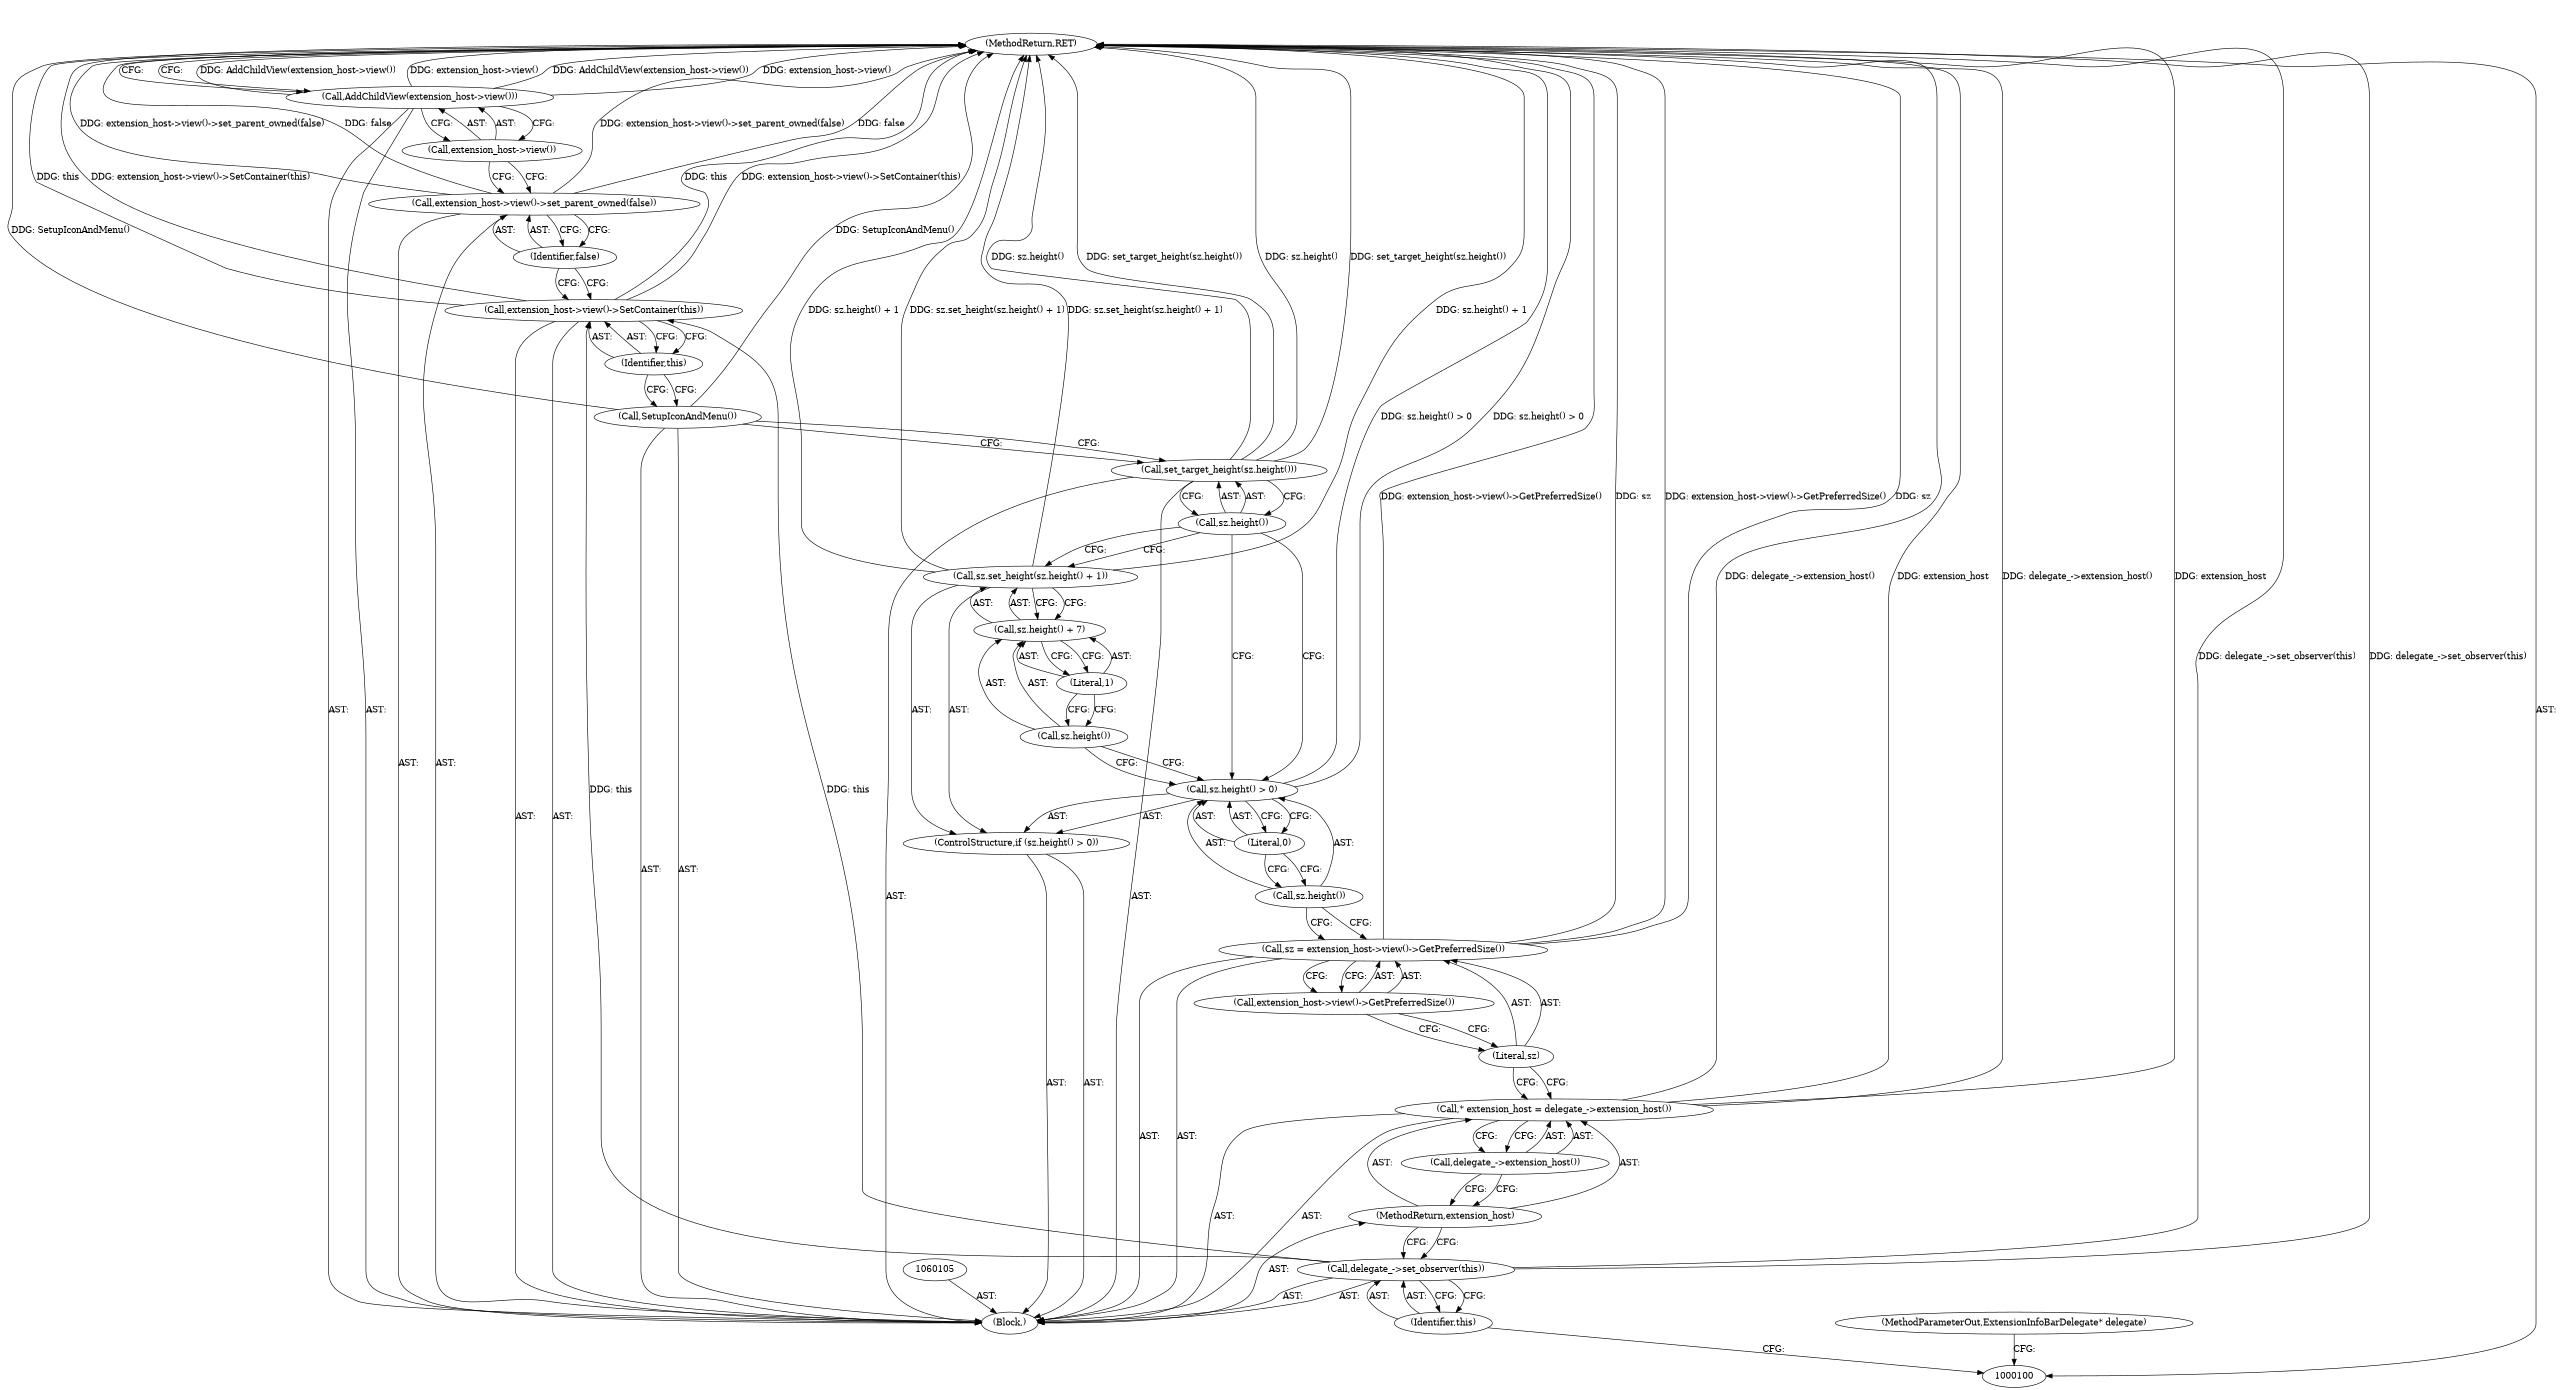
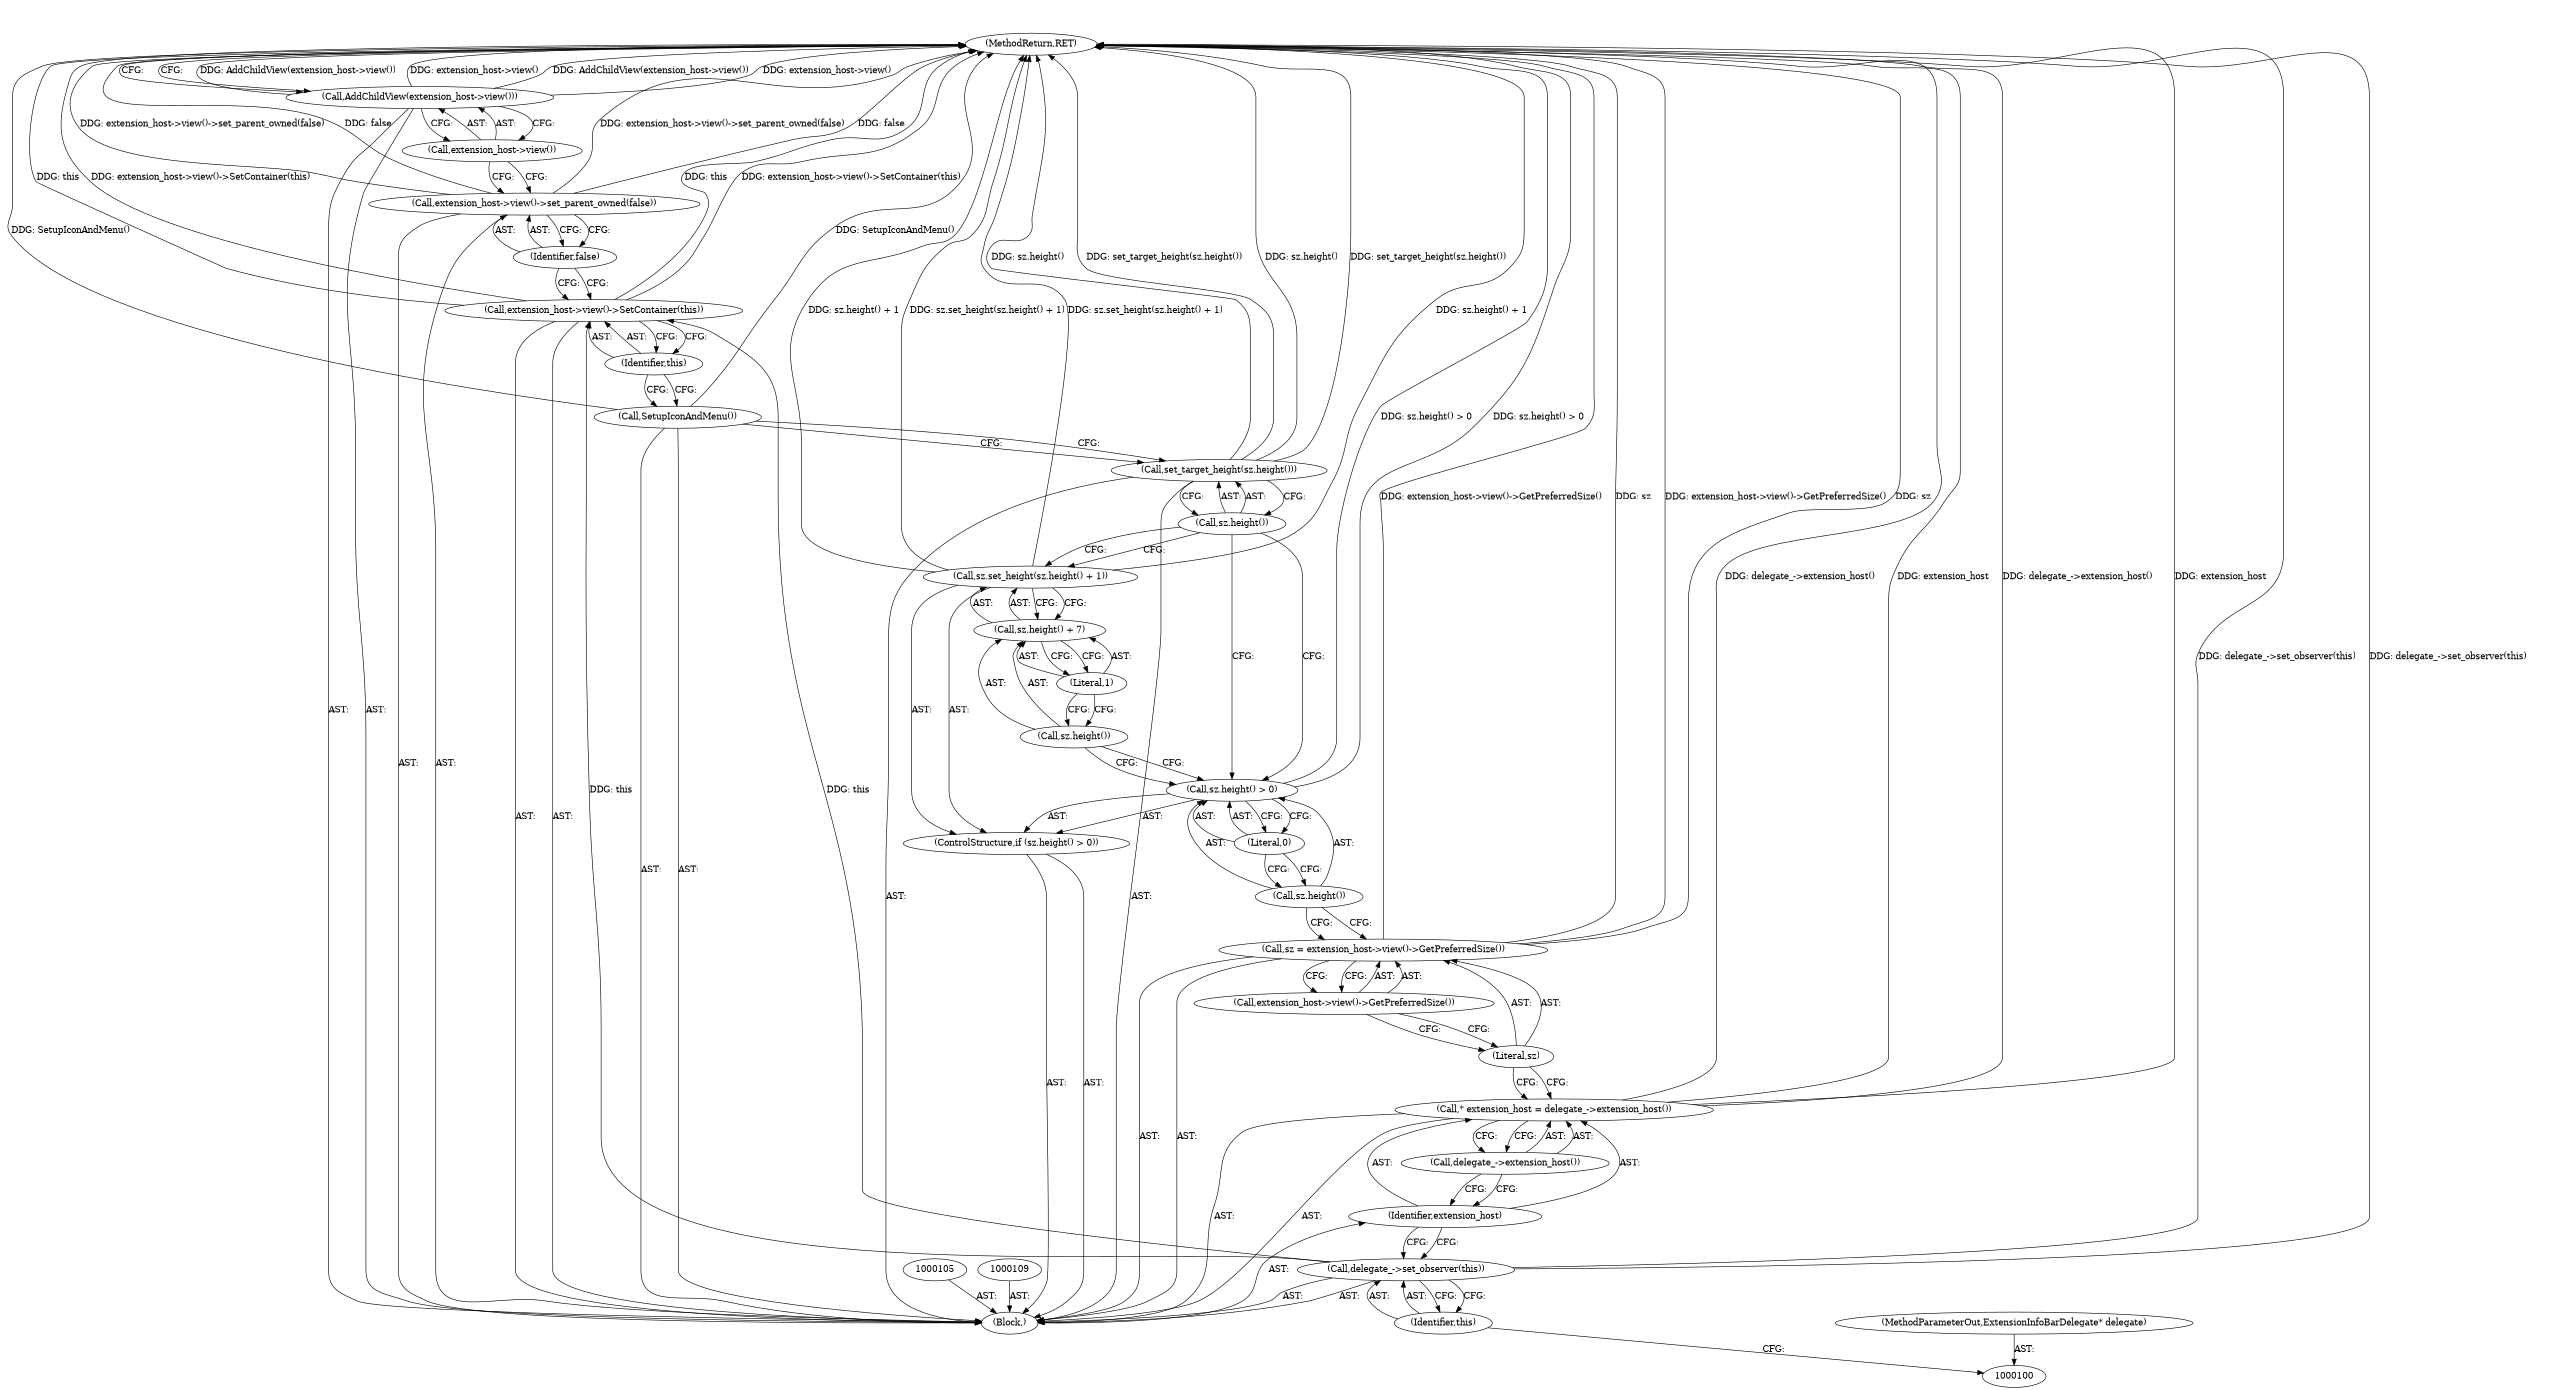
(2536, 231) -> none
(1445, 1217) -> (1445, 1217)
(935, 1270) -> (935, 1270)
none -> (1010, 1270)
(2026, 1350) -> (2026, 1350)
